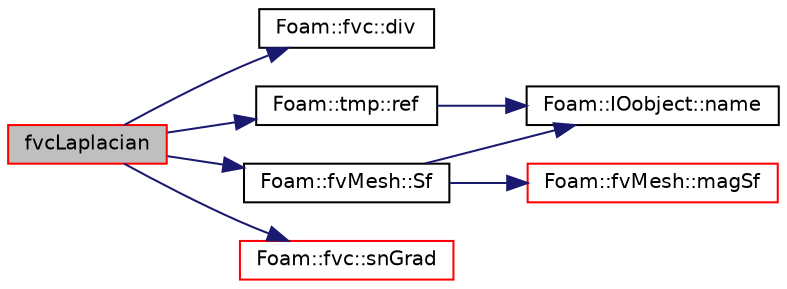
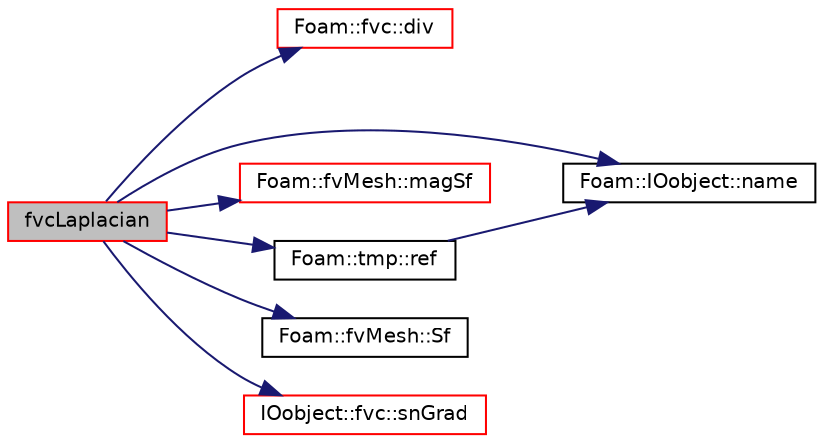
(347, 28) -> (365, 28)
(490, 147) -> (352, 131)
(478, 183) -> (193, 207)
(347, 260) -> (365, 415)
